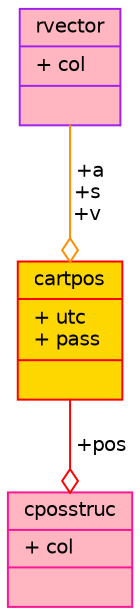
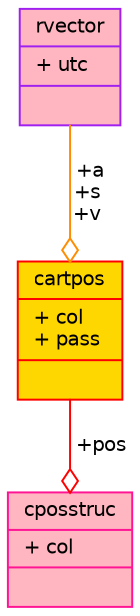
(61, 65) -> (62, 65)
(60, 318) -> (59, 318)
